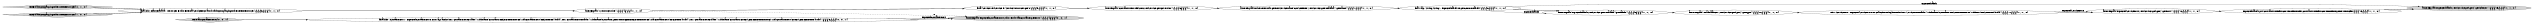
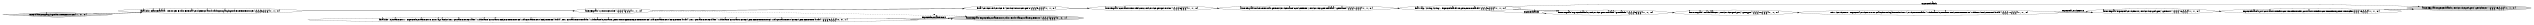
(58, 7) -> none
(210, 20) -> none
